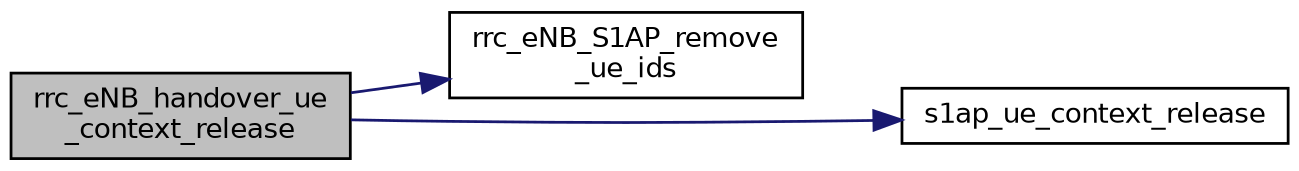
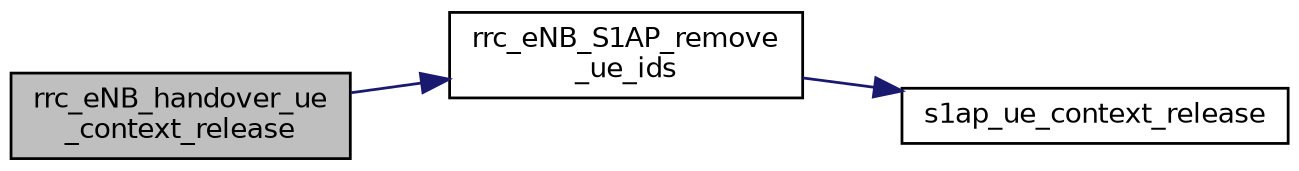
(612, 123) -> (838, 83)
